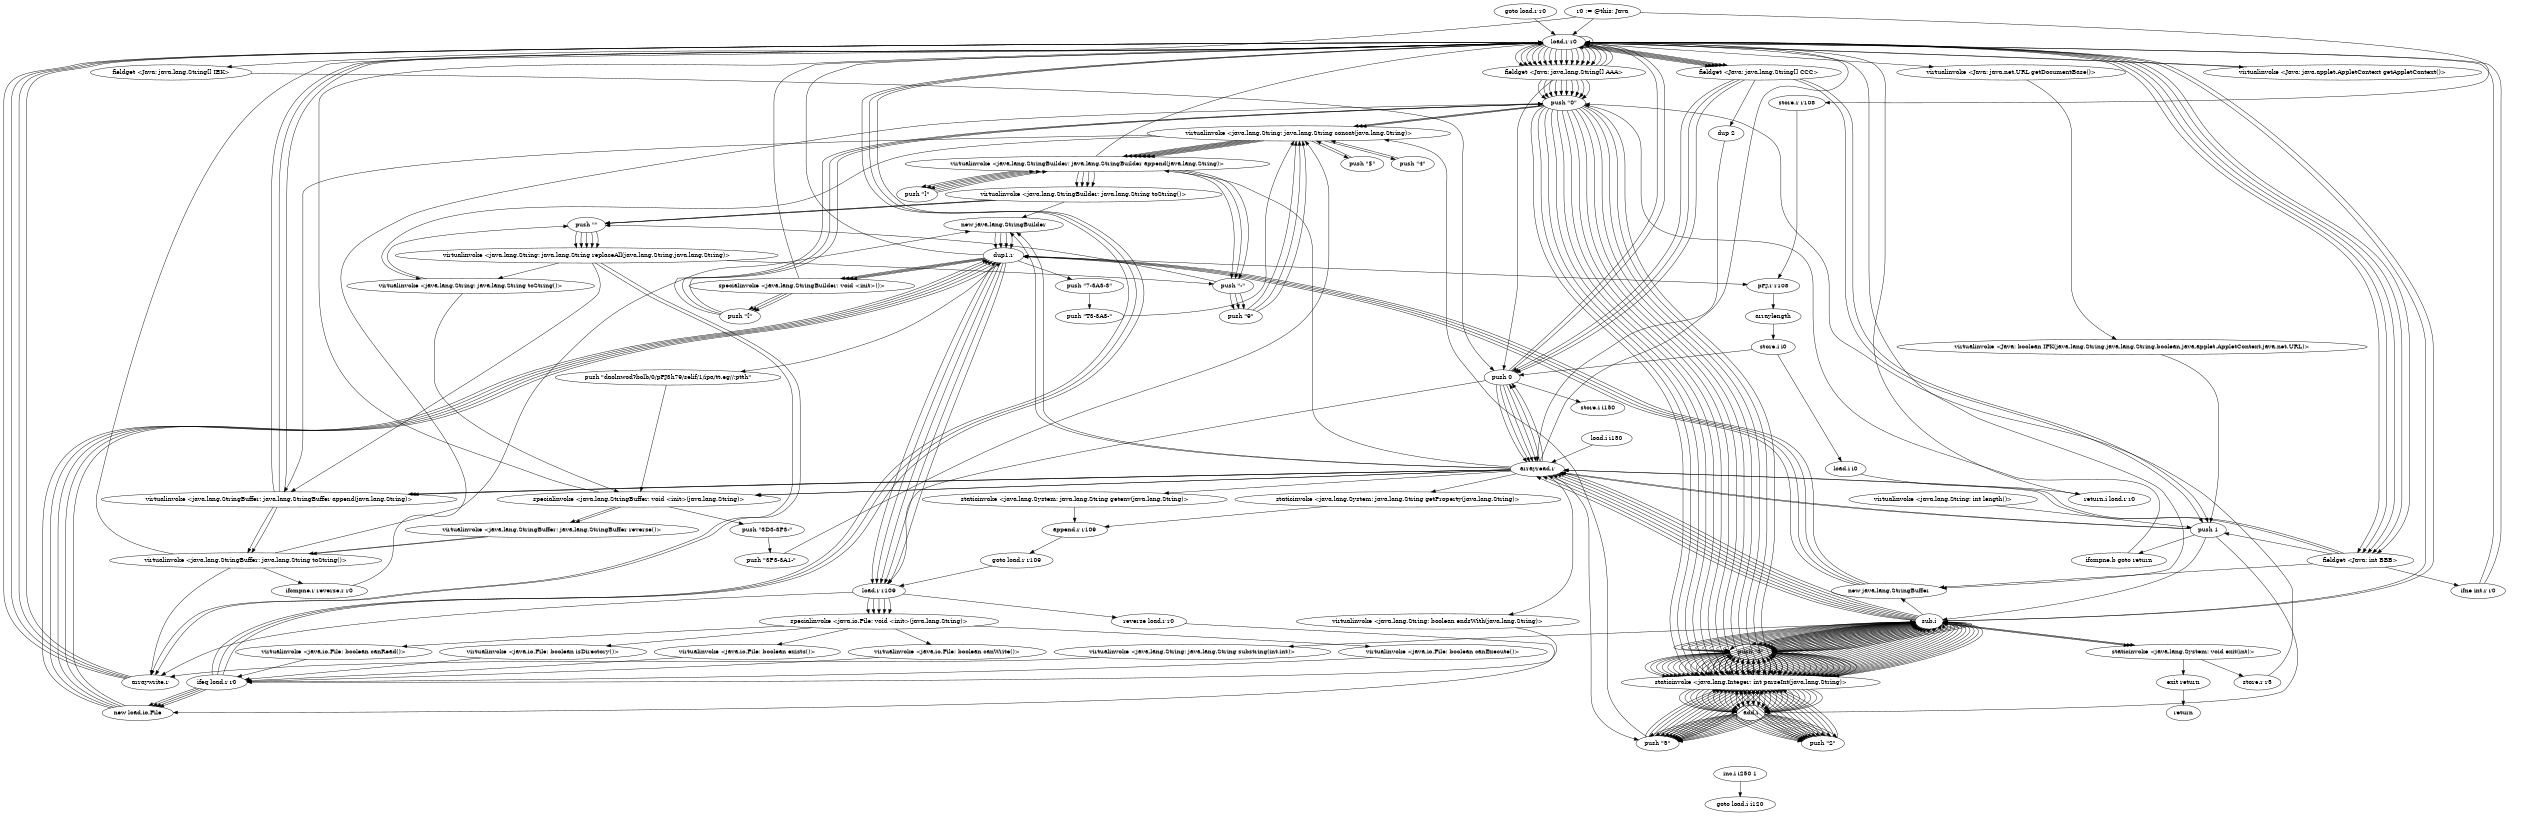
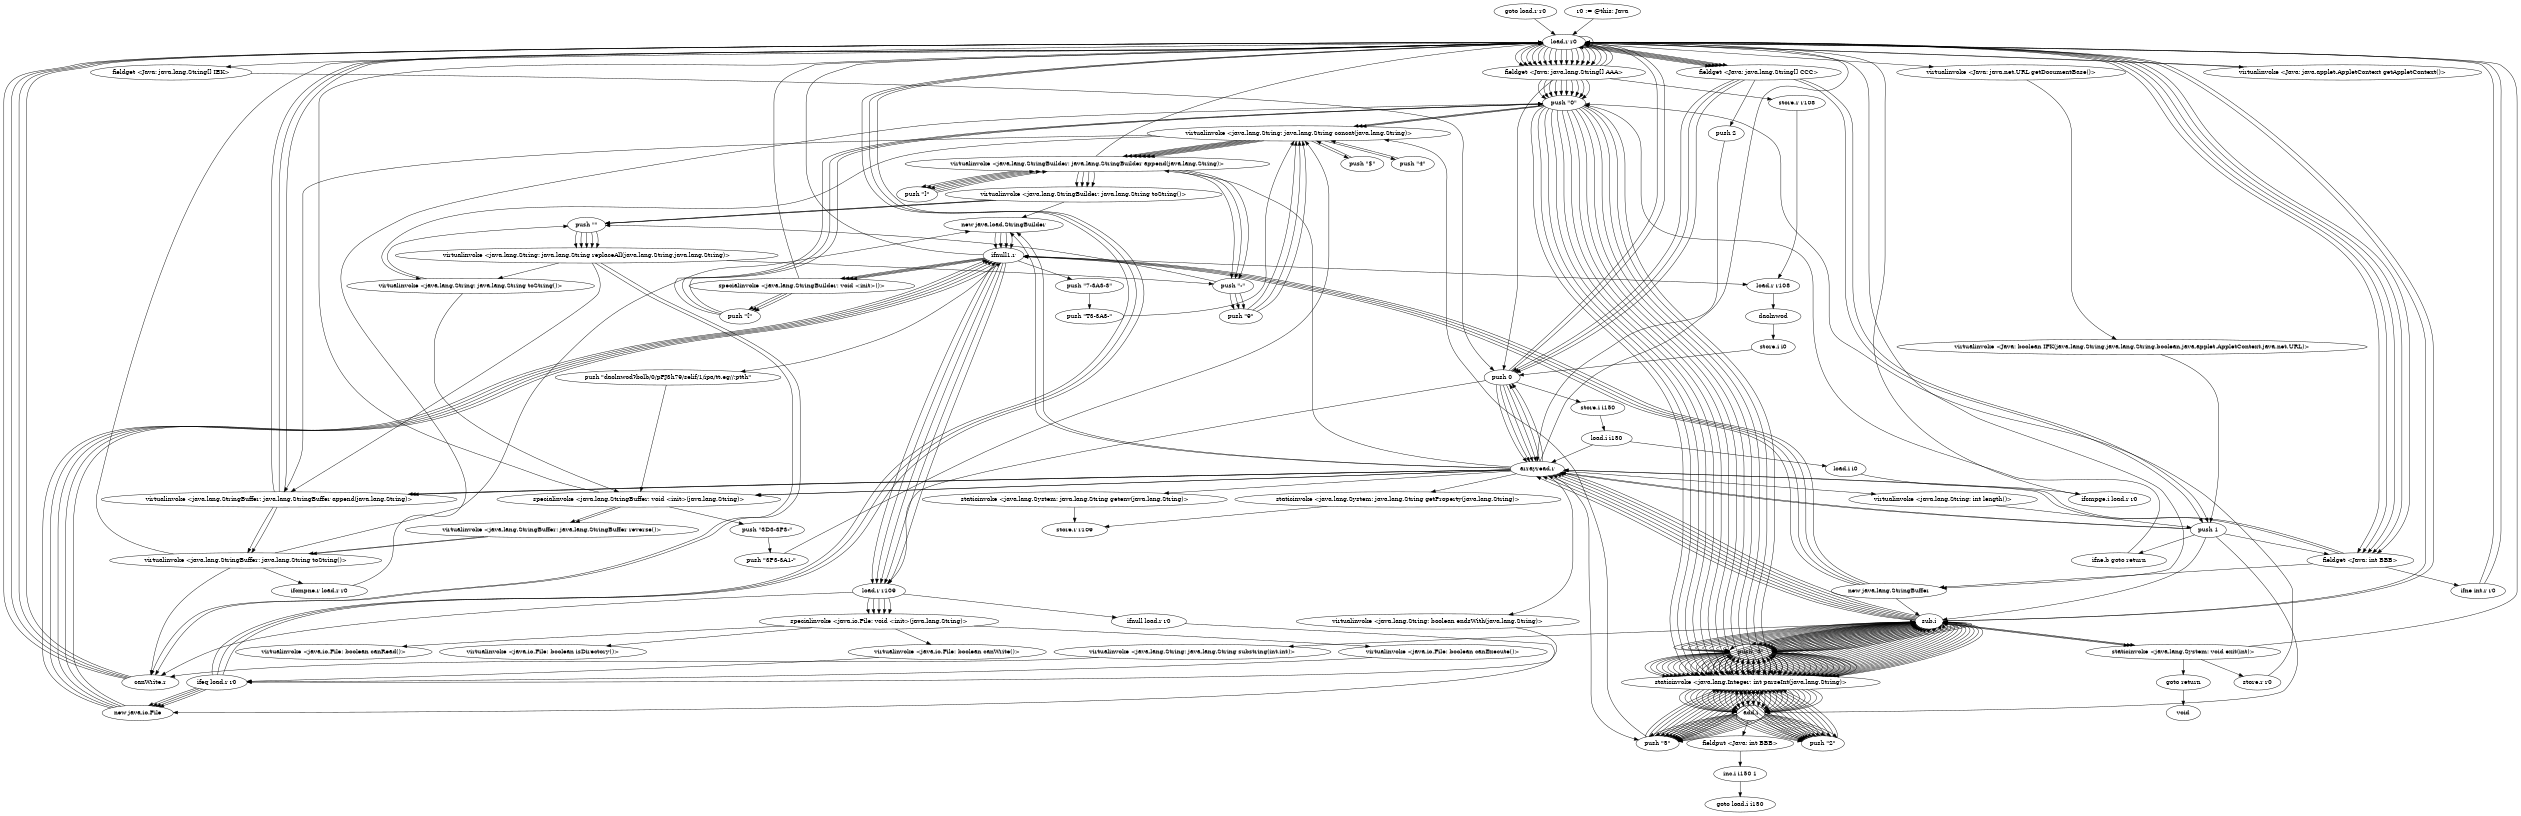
(1174, 47) -> (1050, 48)
(2400, 48) -> (1689, 89)
none -> (2493, 64)
(1726, 133) -> (1726, 133)
(1004, 225) -> (1004, 225)
(1004, 255) -> (1004, 255)
(1773, 286) -> (1773, 286)
(1773, 316) -> (1773, 316)
(1808, 406) -> (1731, 454)
none -> (1602, 421)
none -> (1717, 483)
(2110, 499) -> (2110, 499)
(1075, 530) -> (1075, 530)
(2280, 544) -> (2274, 544)
(1017, 560) -> none
(2119, 560) -> (2119, 560)
(319, 591) -> (319, 591)
(1914, 608) -> (1906, 606)
(1149, 621) -> (1149, 621)
(747, 652) -> none
(285, 665) -> none
(365, 669) -> none
(150, 682) -> (150, 682)
(2183, 682) -> (2183, 682)
(2257, 682) -> (2257, 682)
(138, 713) -> (138, 713)
(2183, 713) -> (2183, 713)
none -> (1740, 743)
(1740, 774) -> (1740, 774)
(1740, 804) -> (1740, 804)
